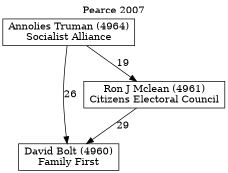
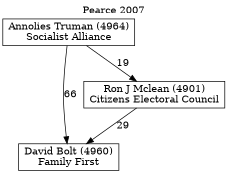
(70, 95) -> (70, 95)
(154, 95) -> (154, 95)
